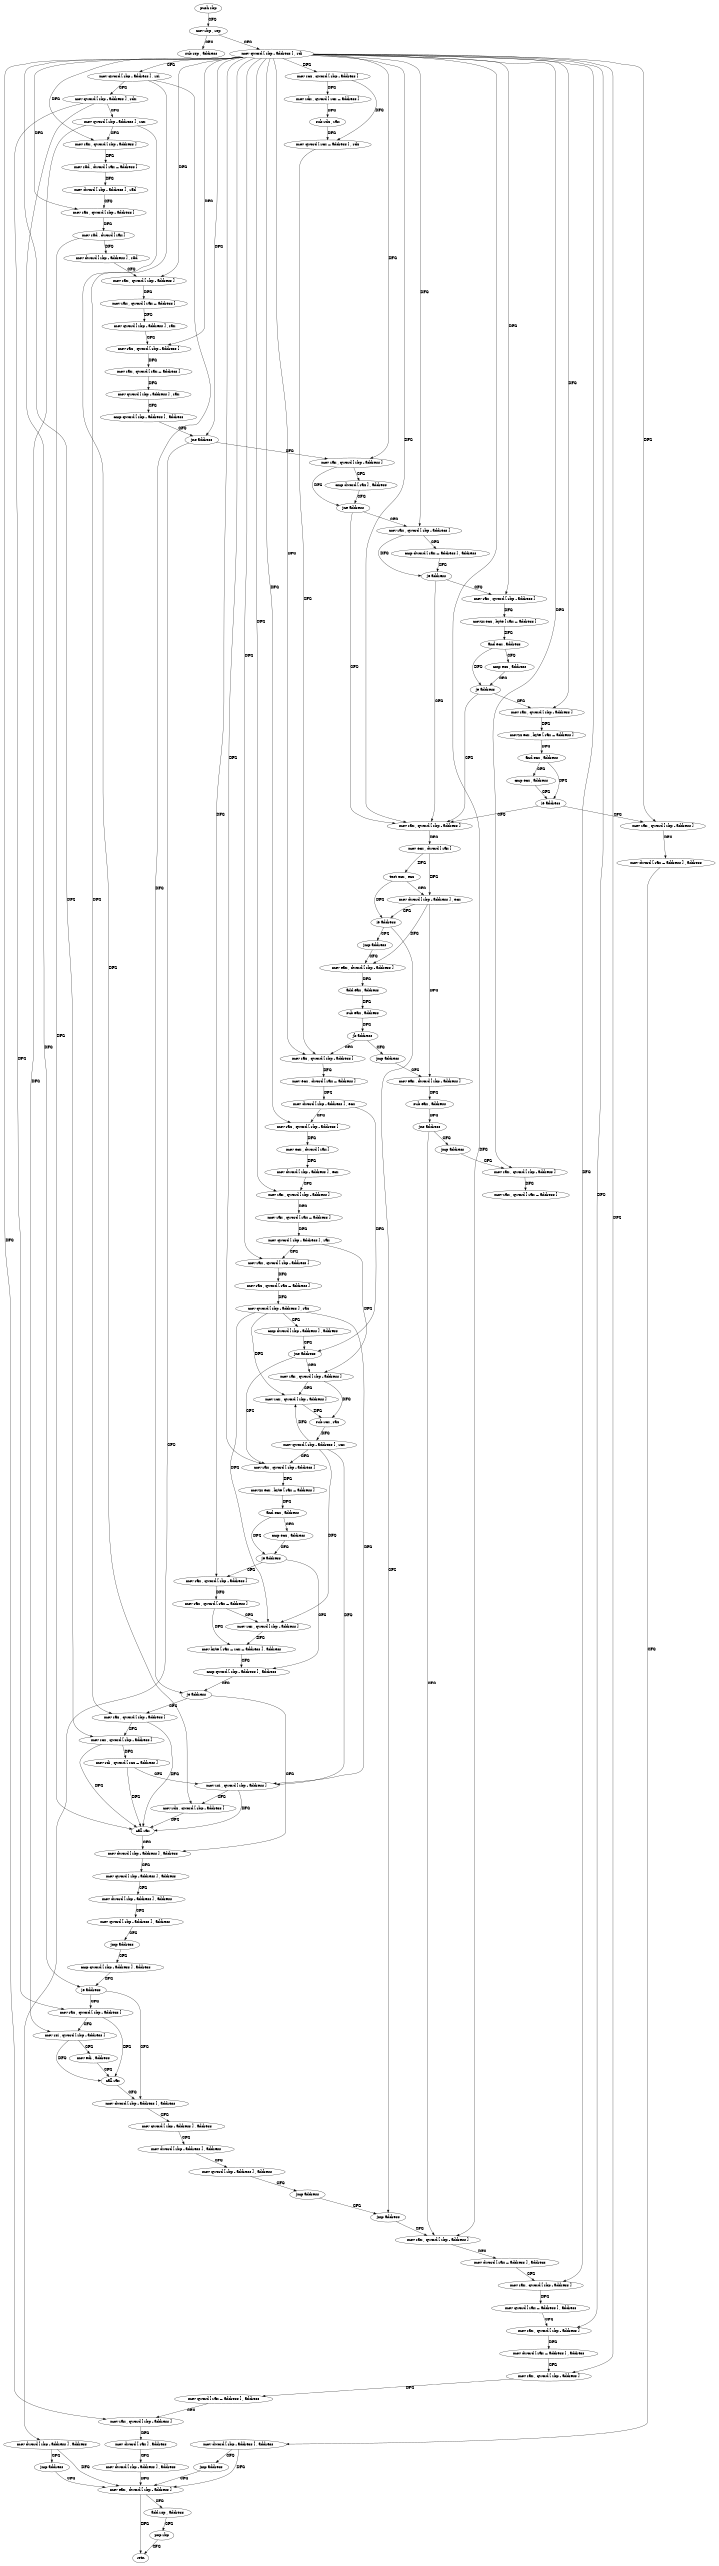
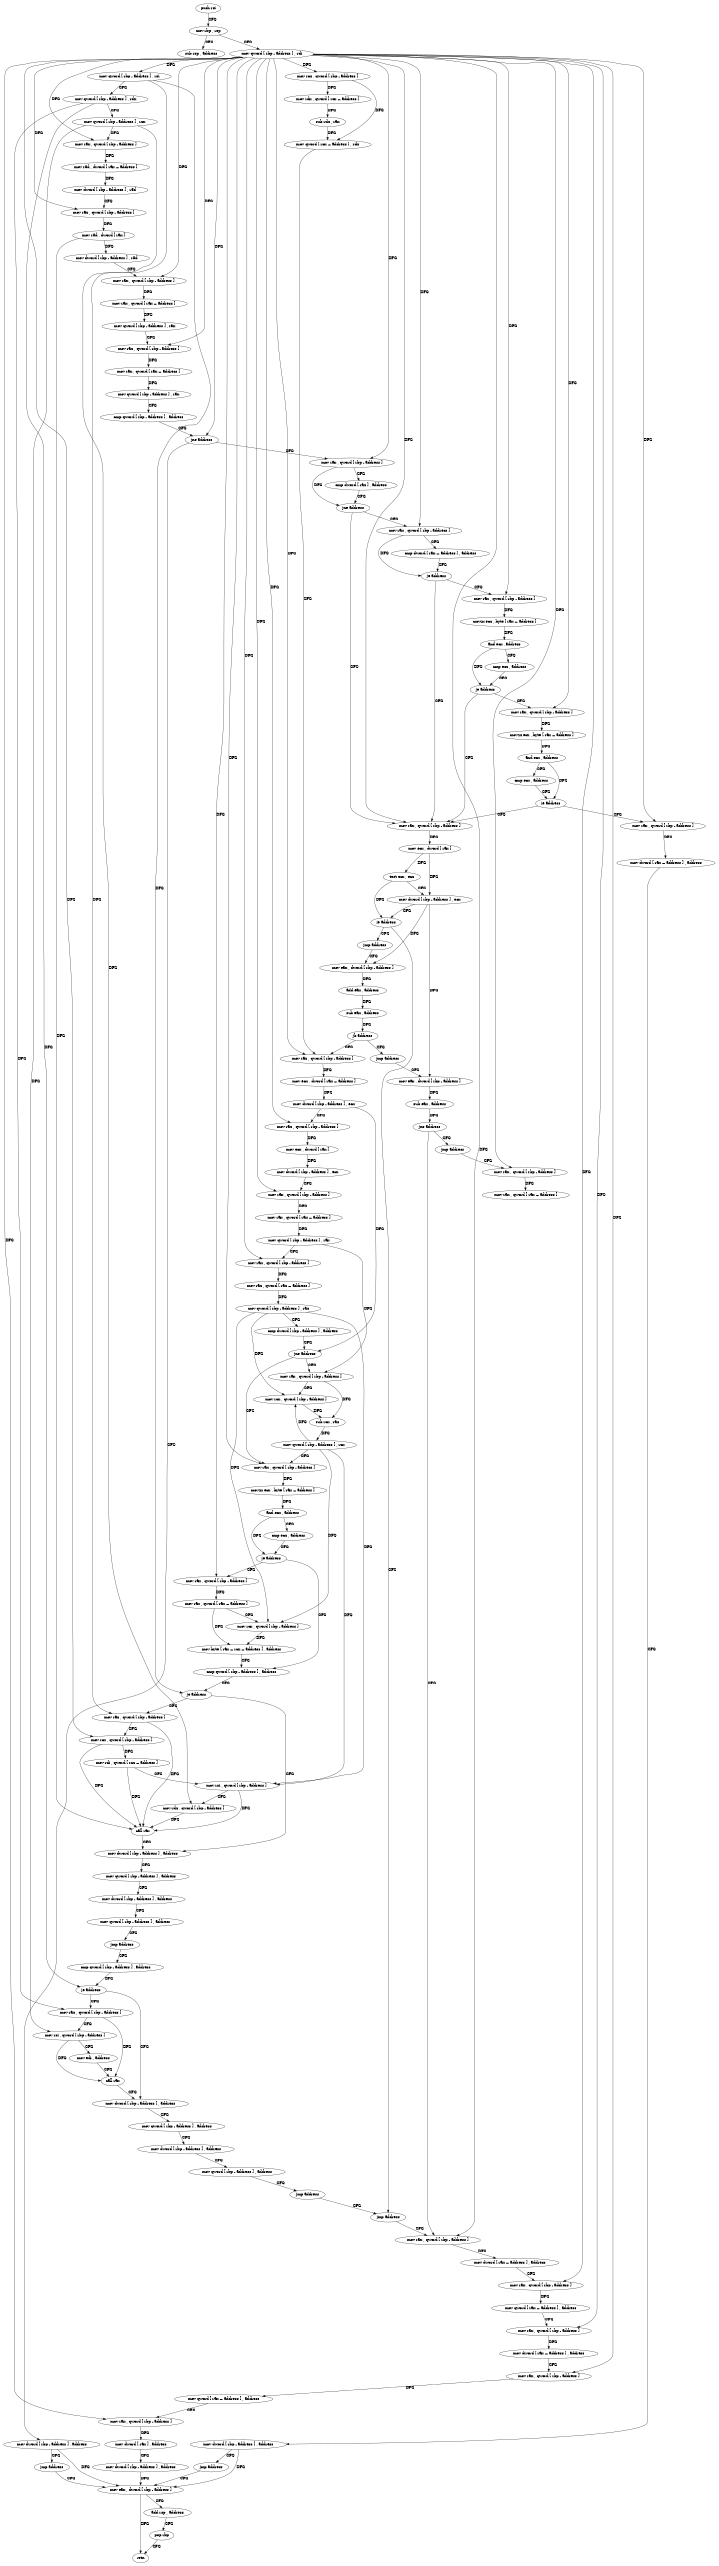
(208, 8) -> (208, 8)
(171, 65) -> (171, 65)
